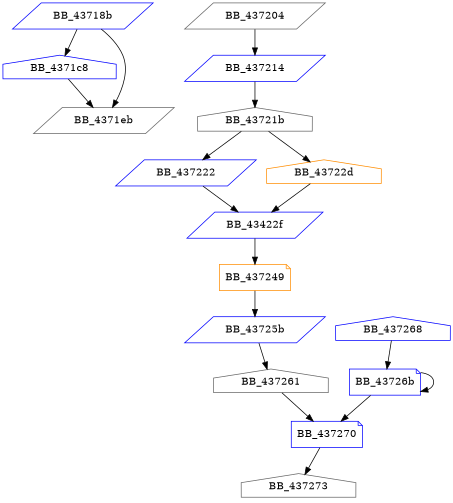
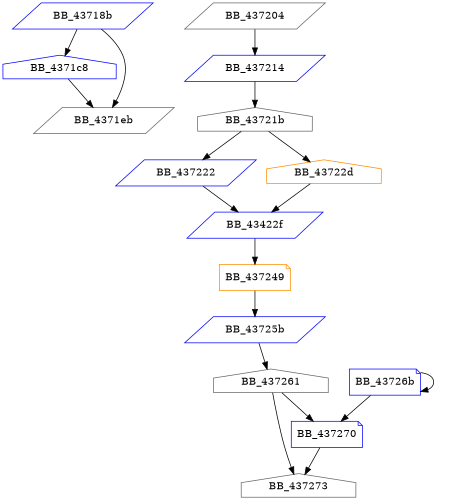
(393, 330) -> none
none -> (280, 430)
